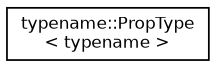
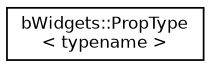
(108, 34) -> (105, 34)
